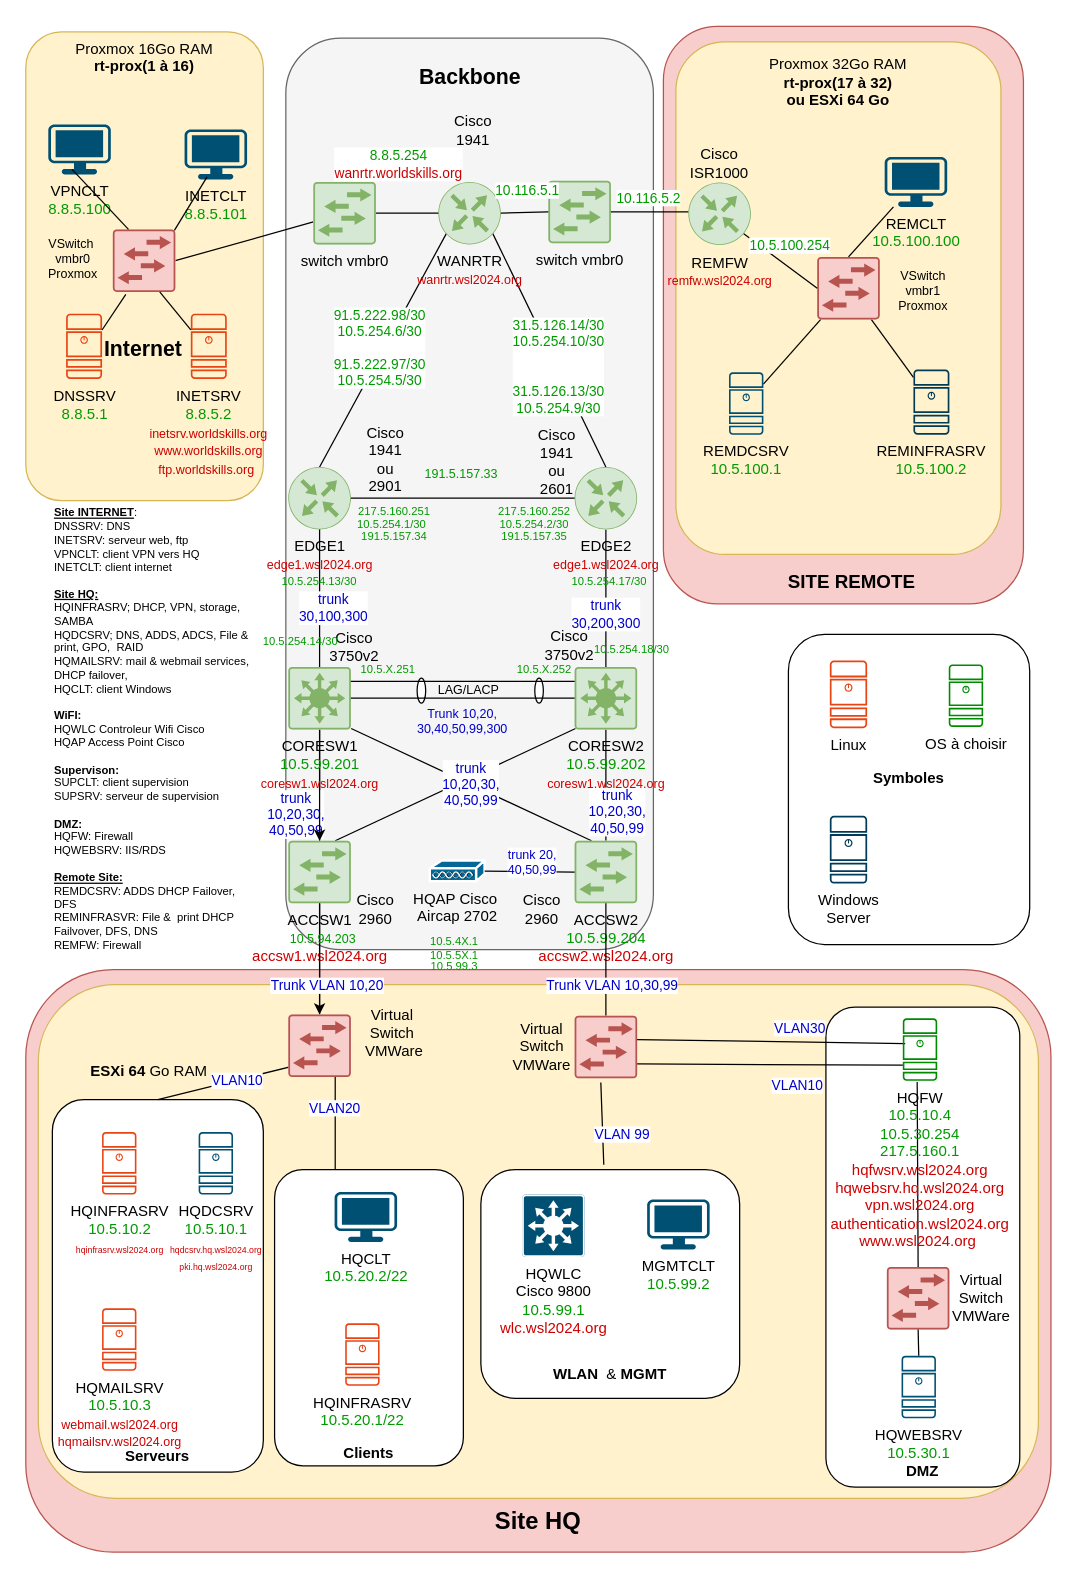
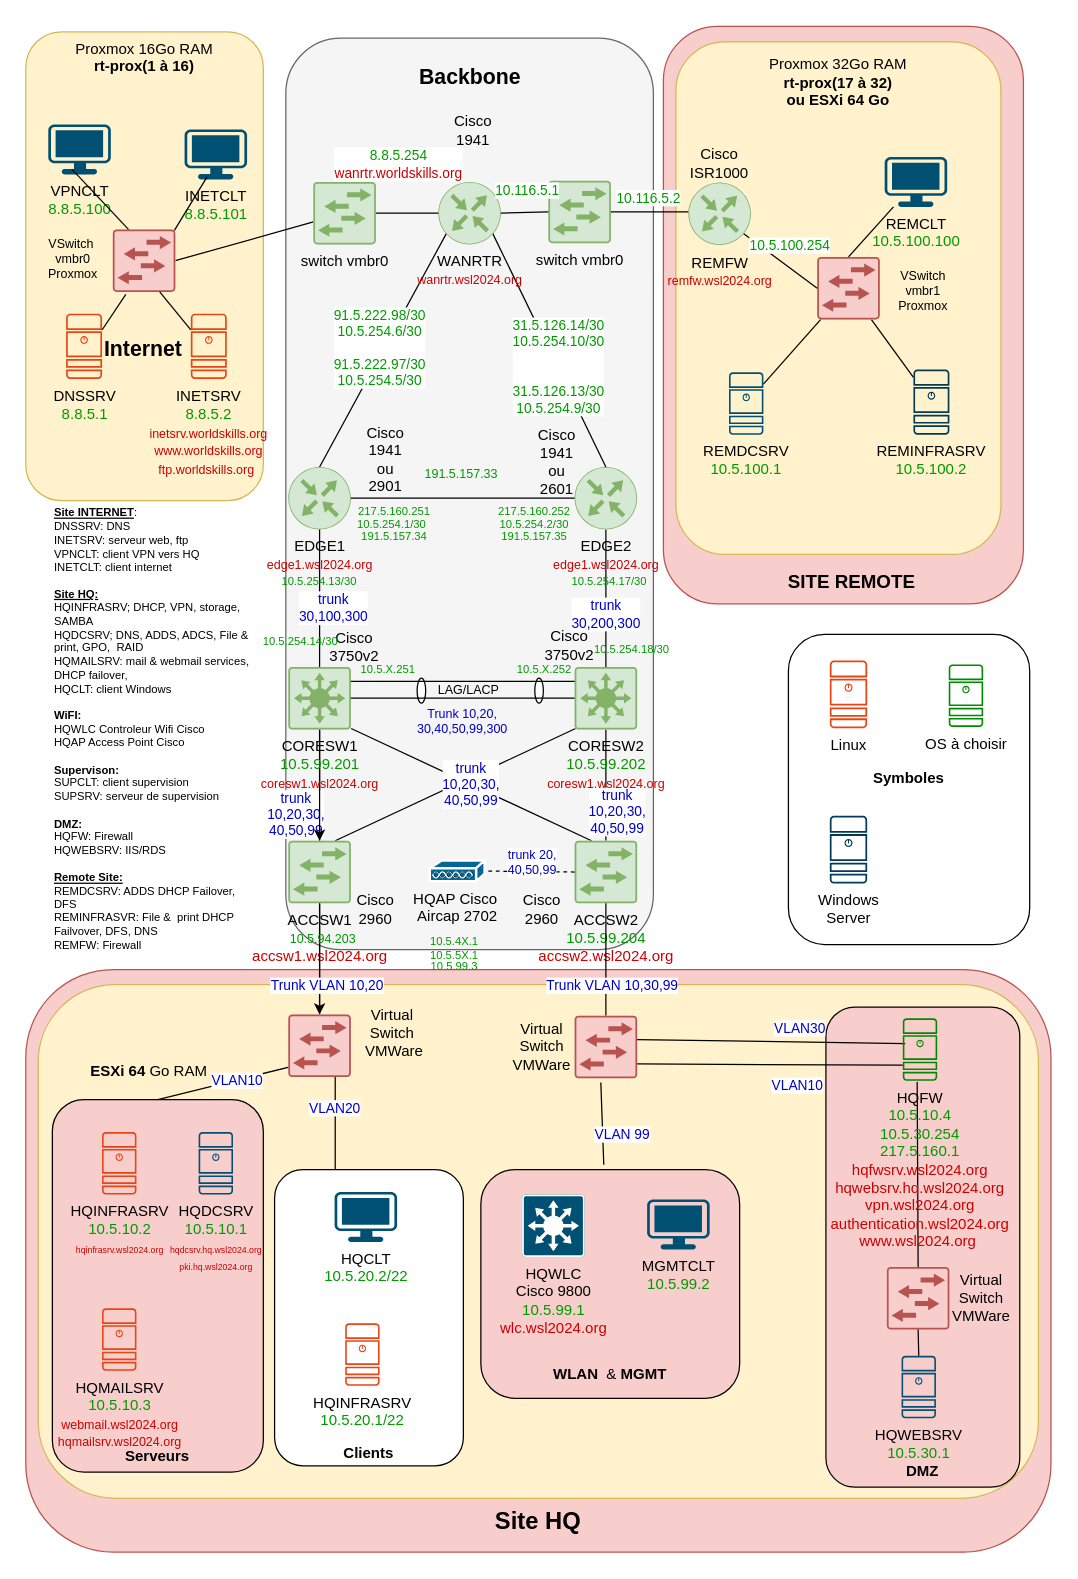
(497, 871) -> (497, 871)
(923, 1247) -> (923, 1247)
(610, 1284) -> (610, 1284)
(158, 1286) -> (158, 1286)
